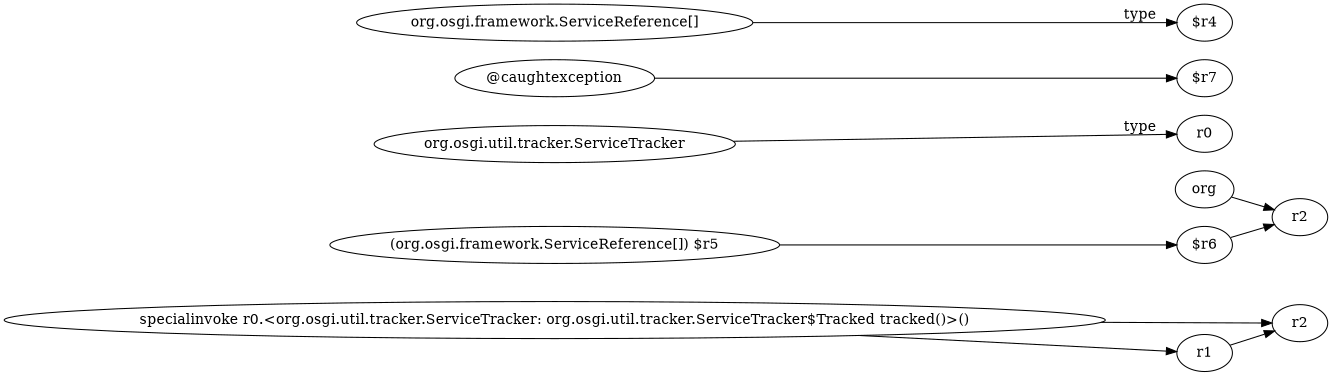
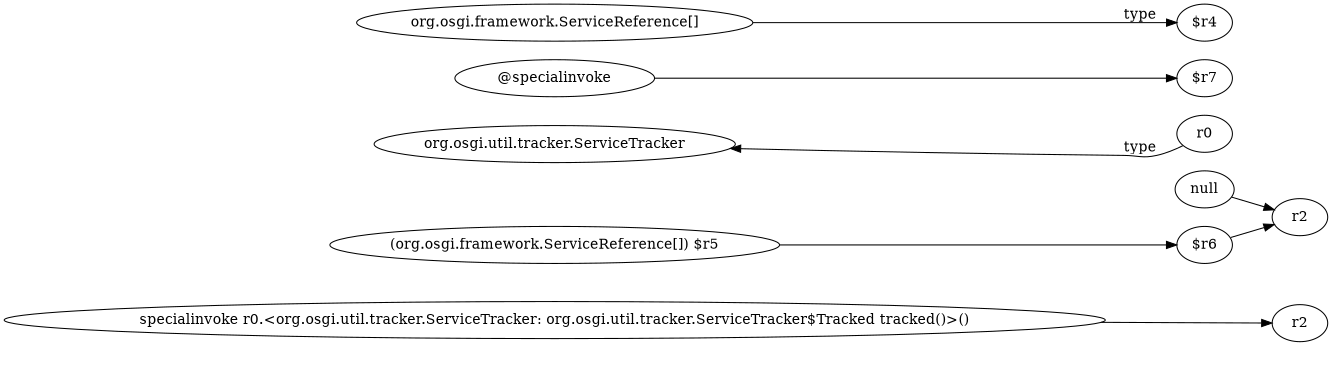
(555, 78) -> (555, 78)
(950, 138) -> (963, 153)
(1205, 189) -> (1205, 189)
(1205, 353) -> none
